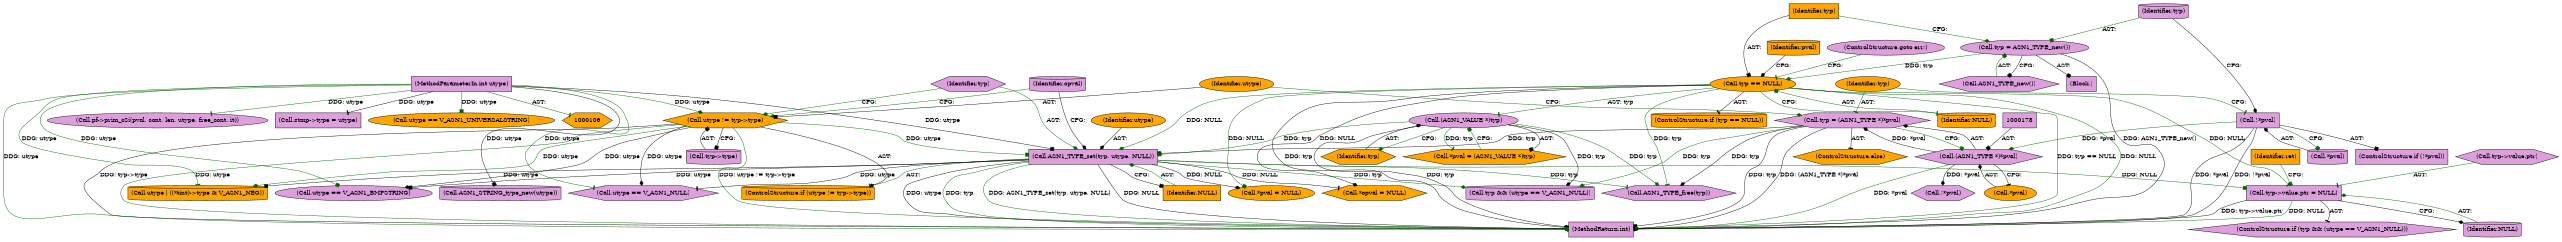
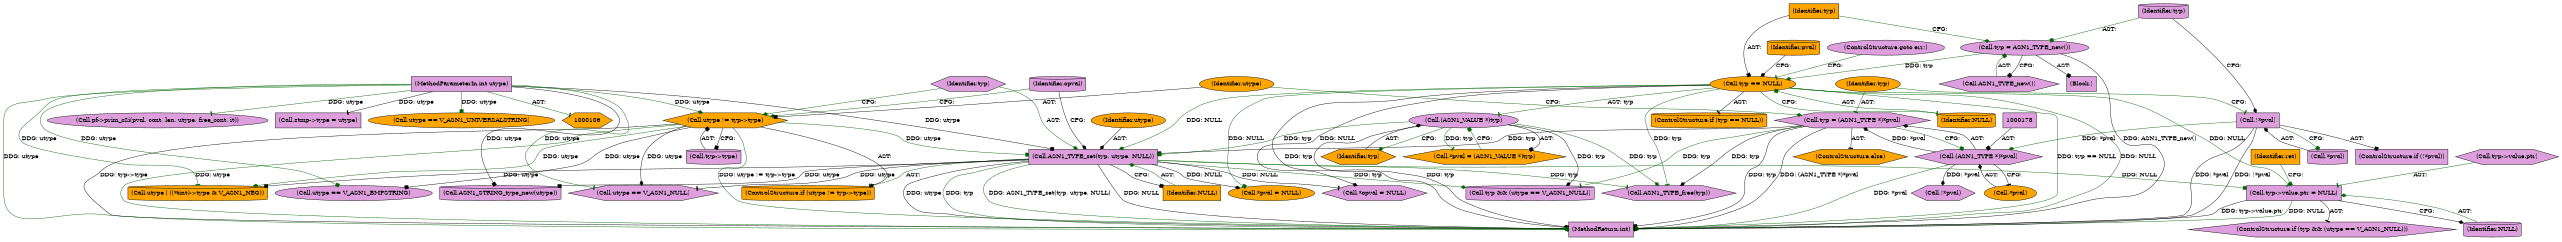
(1692, 146) -> (1692, 146)
(568, 167) -> (568, 167)
(690, 171) -> (797, 178)
(1375, 193) -> (1375, 193)
